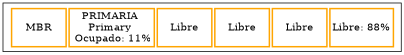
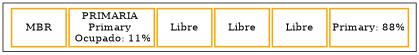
(362, 27) -> (369, 27)
